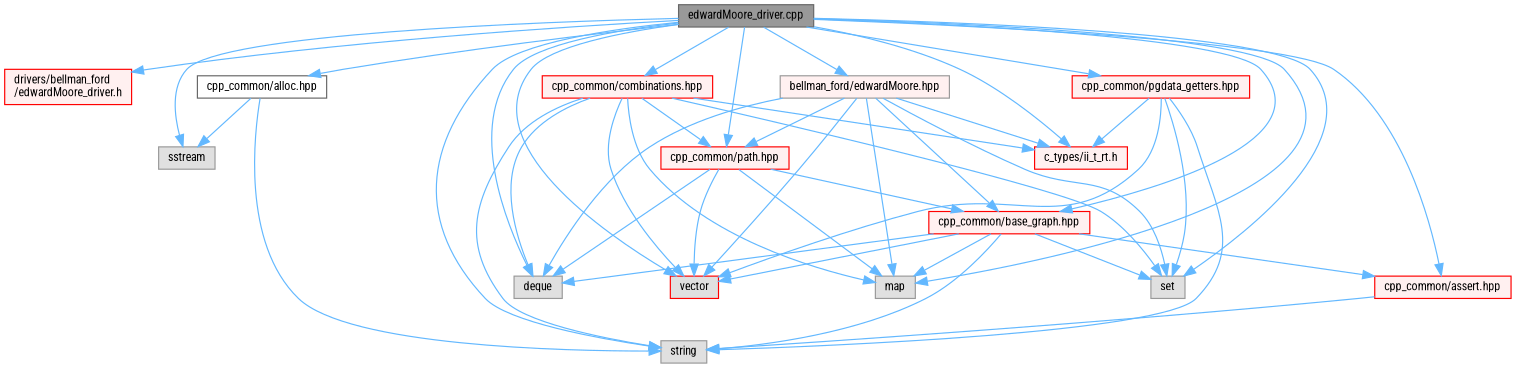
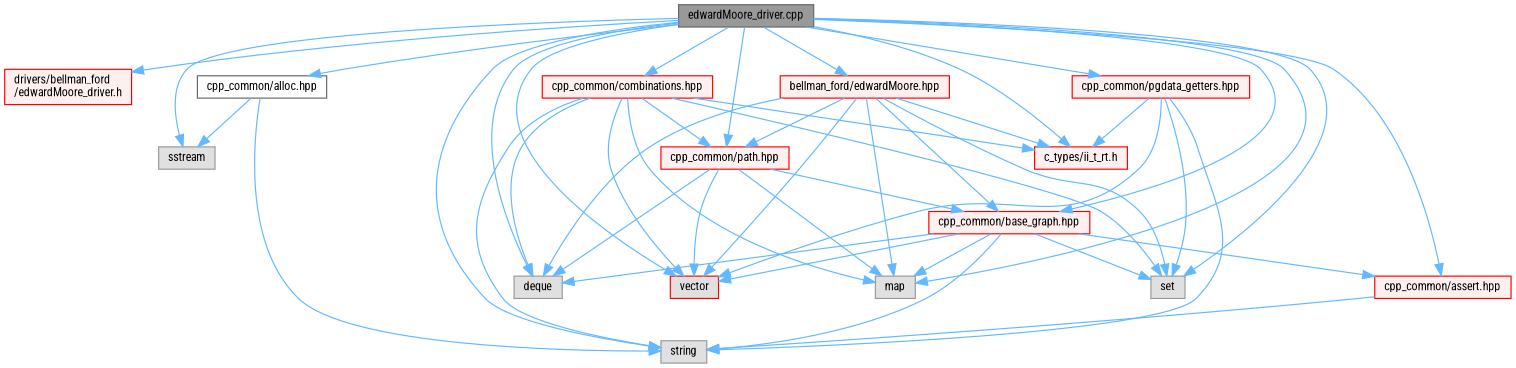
(865, 87) -> (865, 87)
